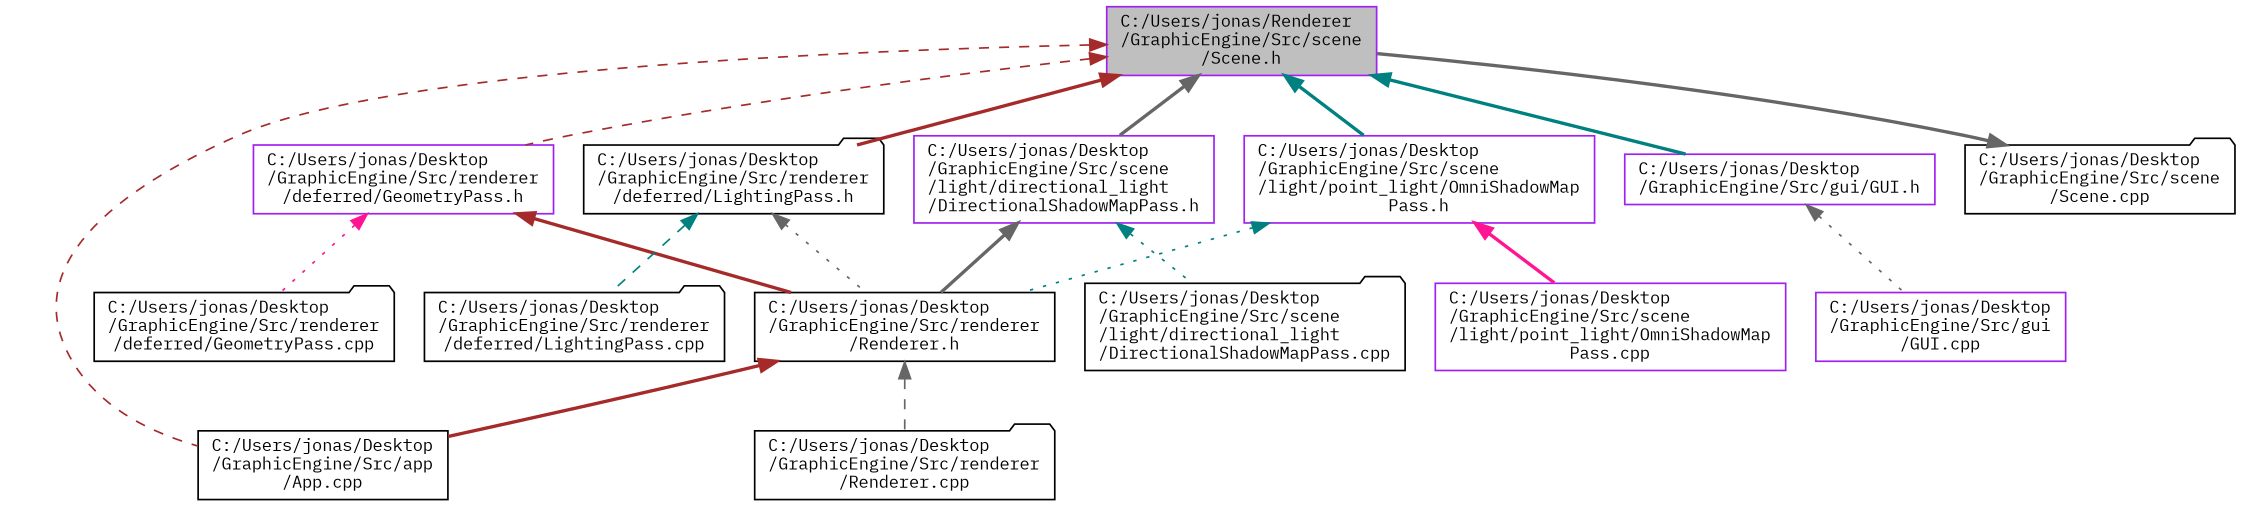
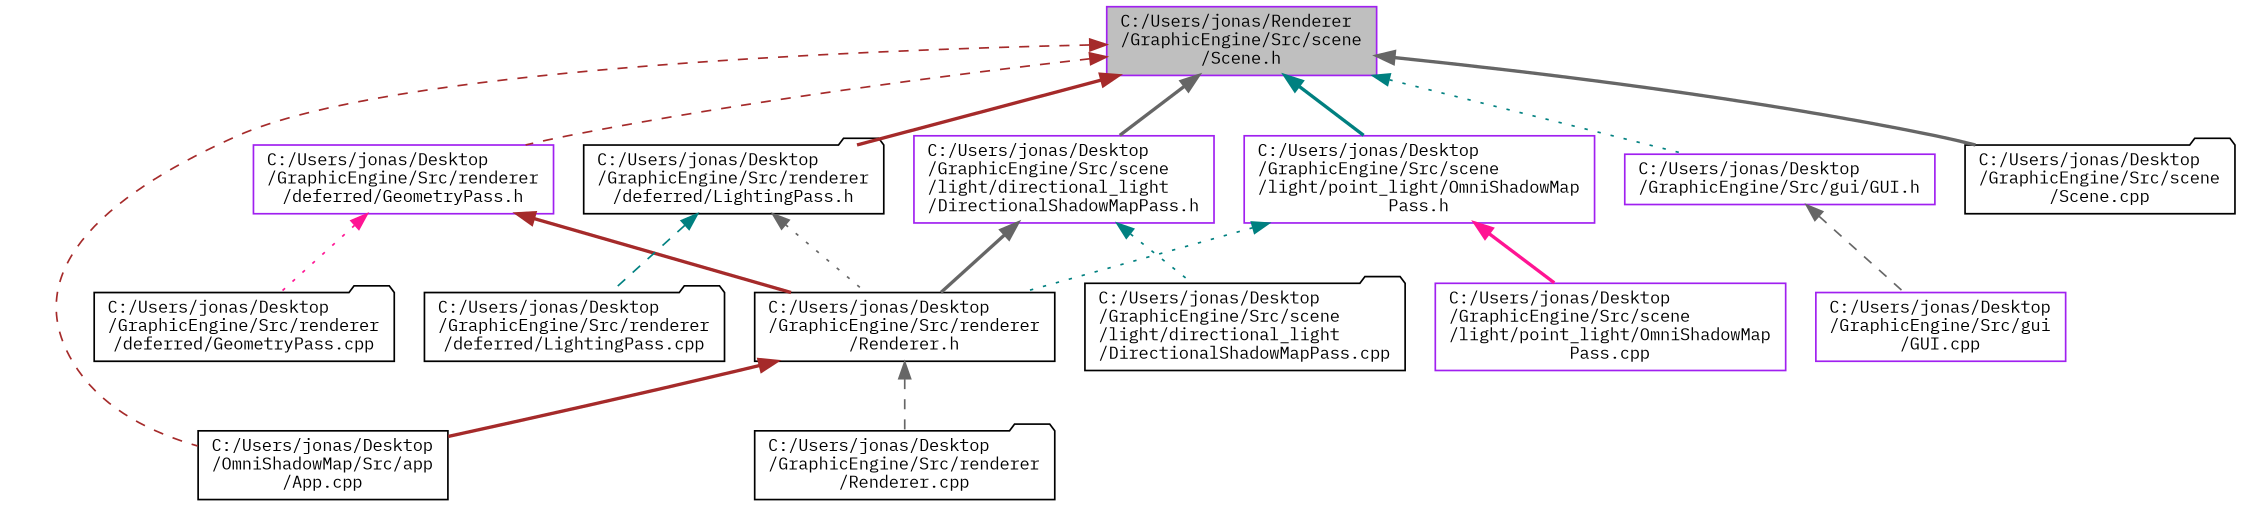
(1684, 89) -> (1686, 93)
(1537, 117) -> (1537, 117)
(1861, 254) -> (1861, 254)
(323, 465) -> (323, 465)
